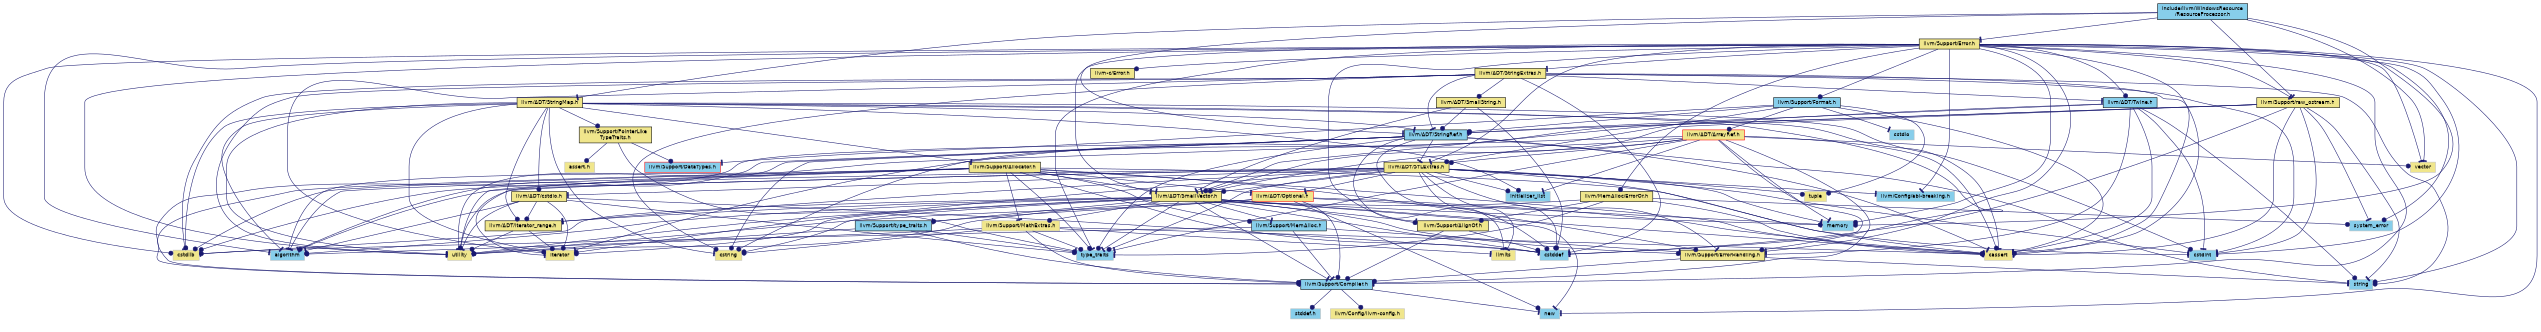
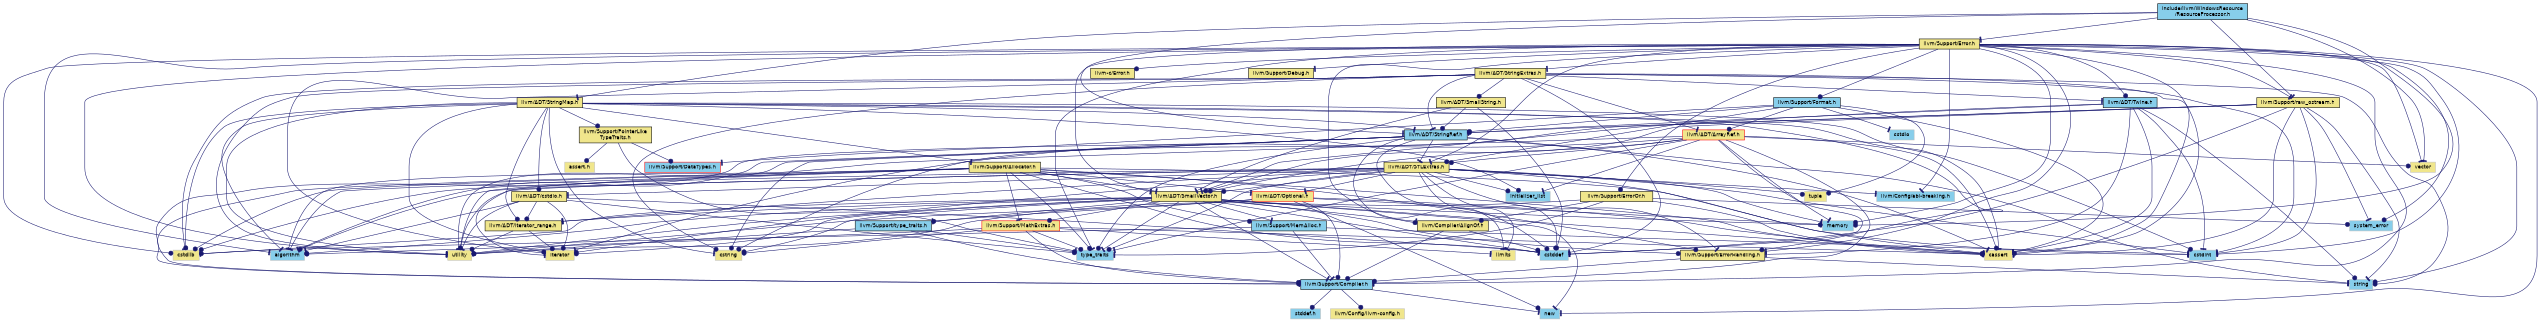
none -> (1281, 73)
none -> (1611, 104)
(1617, 197) -> (1617, 197)
(1021, 226) -> (1021, 226)
(1453, 226) -> (1453, 226)
(1502, 240) -> (1735, 241)
